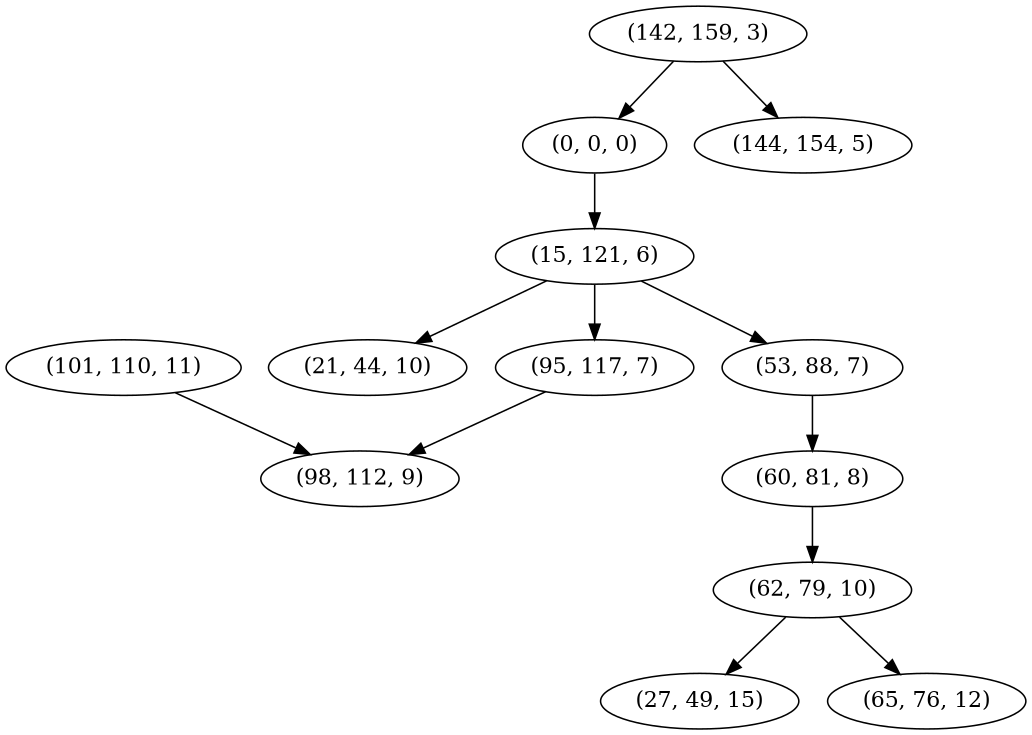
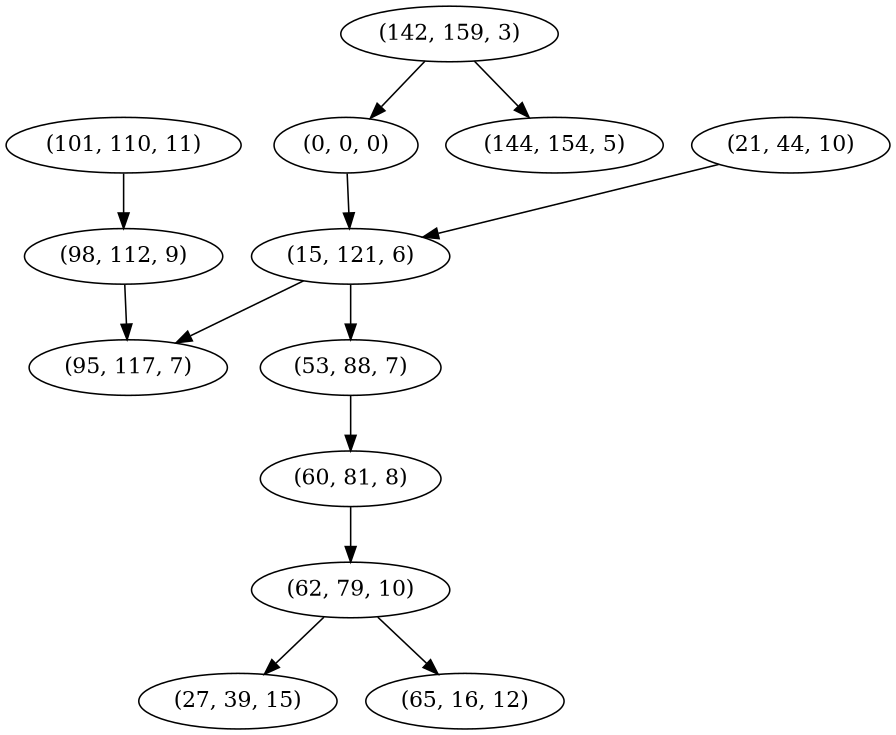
(488, 309) -> (578, 199)
(484, 420) -> (126, 304)
(700, 701) -> (238, 701)
(927, 701) -> (465, 701)
